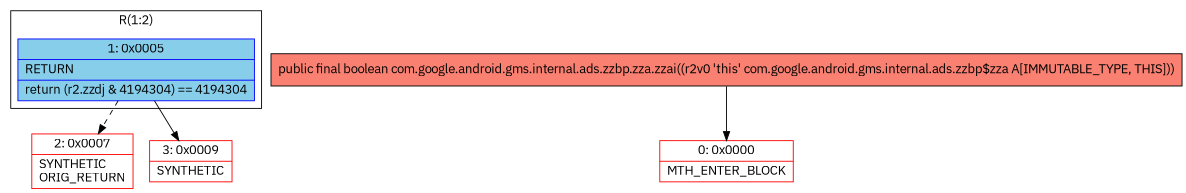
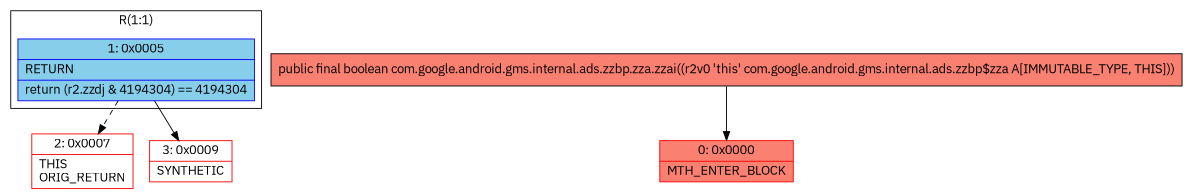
(136, 21) -> (136, 21)
(727, 161) -> (727, 161)
(73, 164) -> (53, 164)
